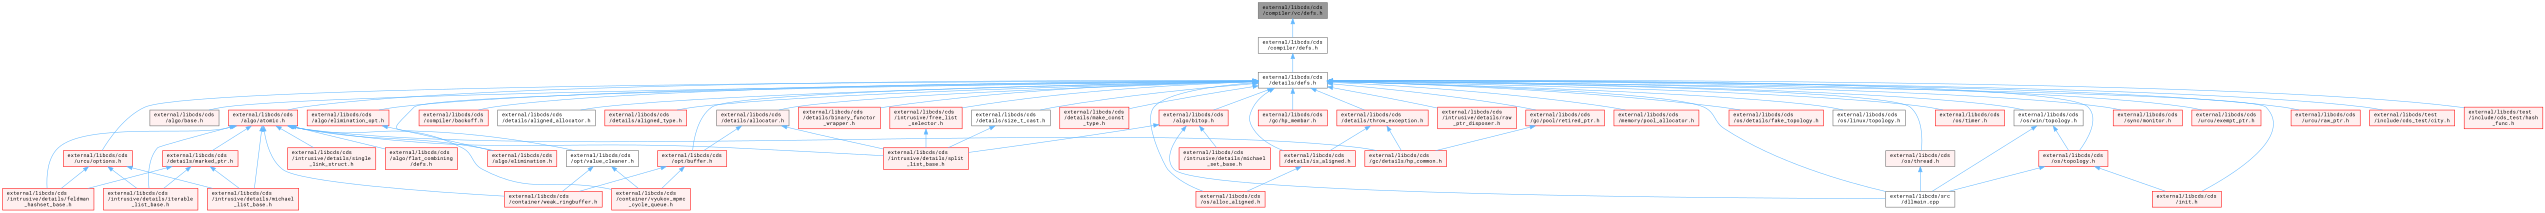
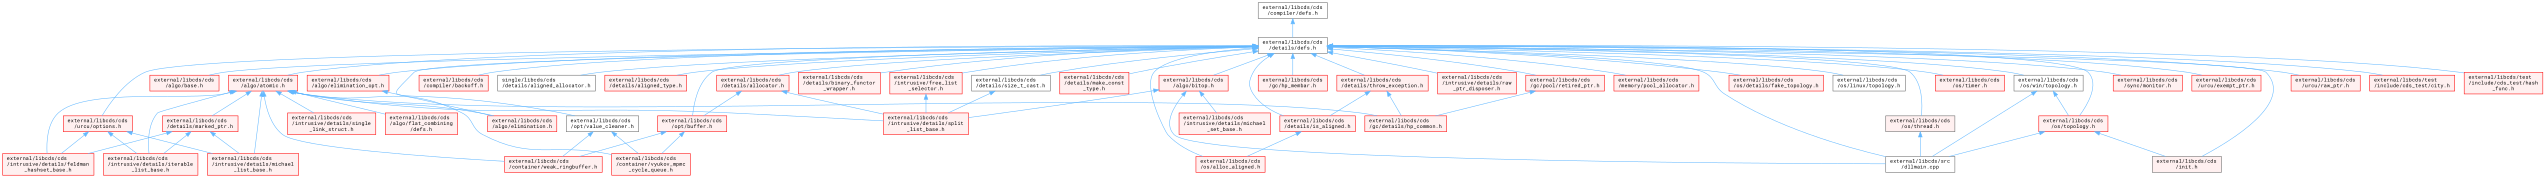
(1293, 11) -> none
(184, 118) -> (184, 83)
(547, 118) -> (547, 83)
(753, 118) -> (753, 83)
(2187, 199) -> (2187, 164)
